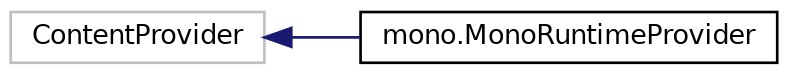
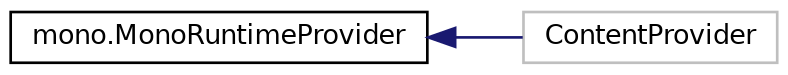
(326, 37) -> (489, 37)
